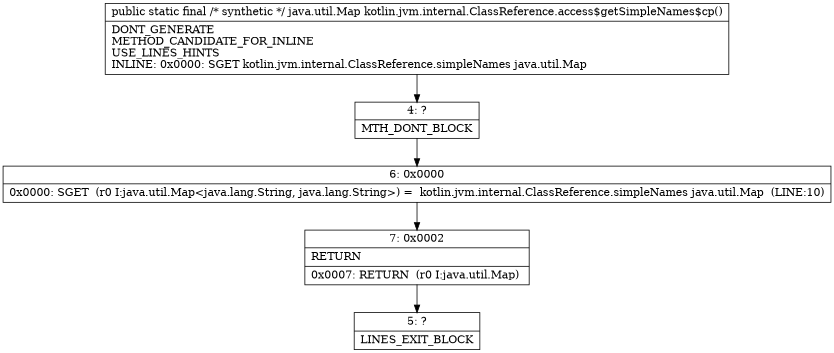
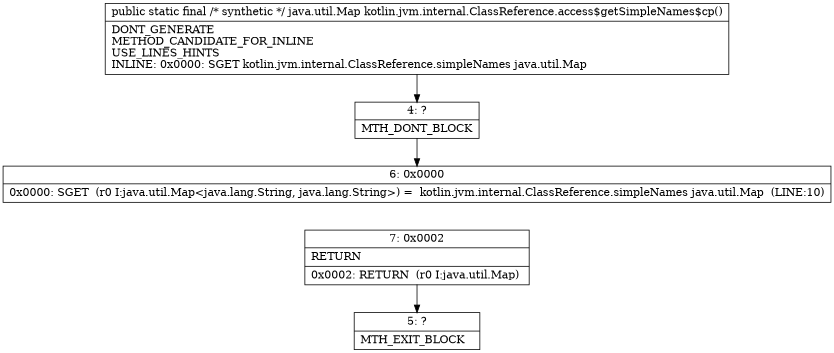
(417, 212) -> none
(417, 275) -> (417, 275)
(417, 340) -> (413, 340)
